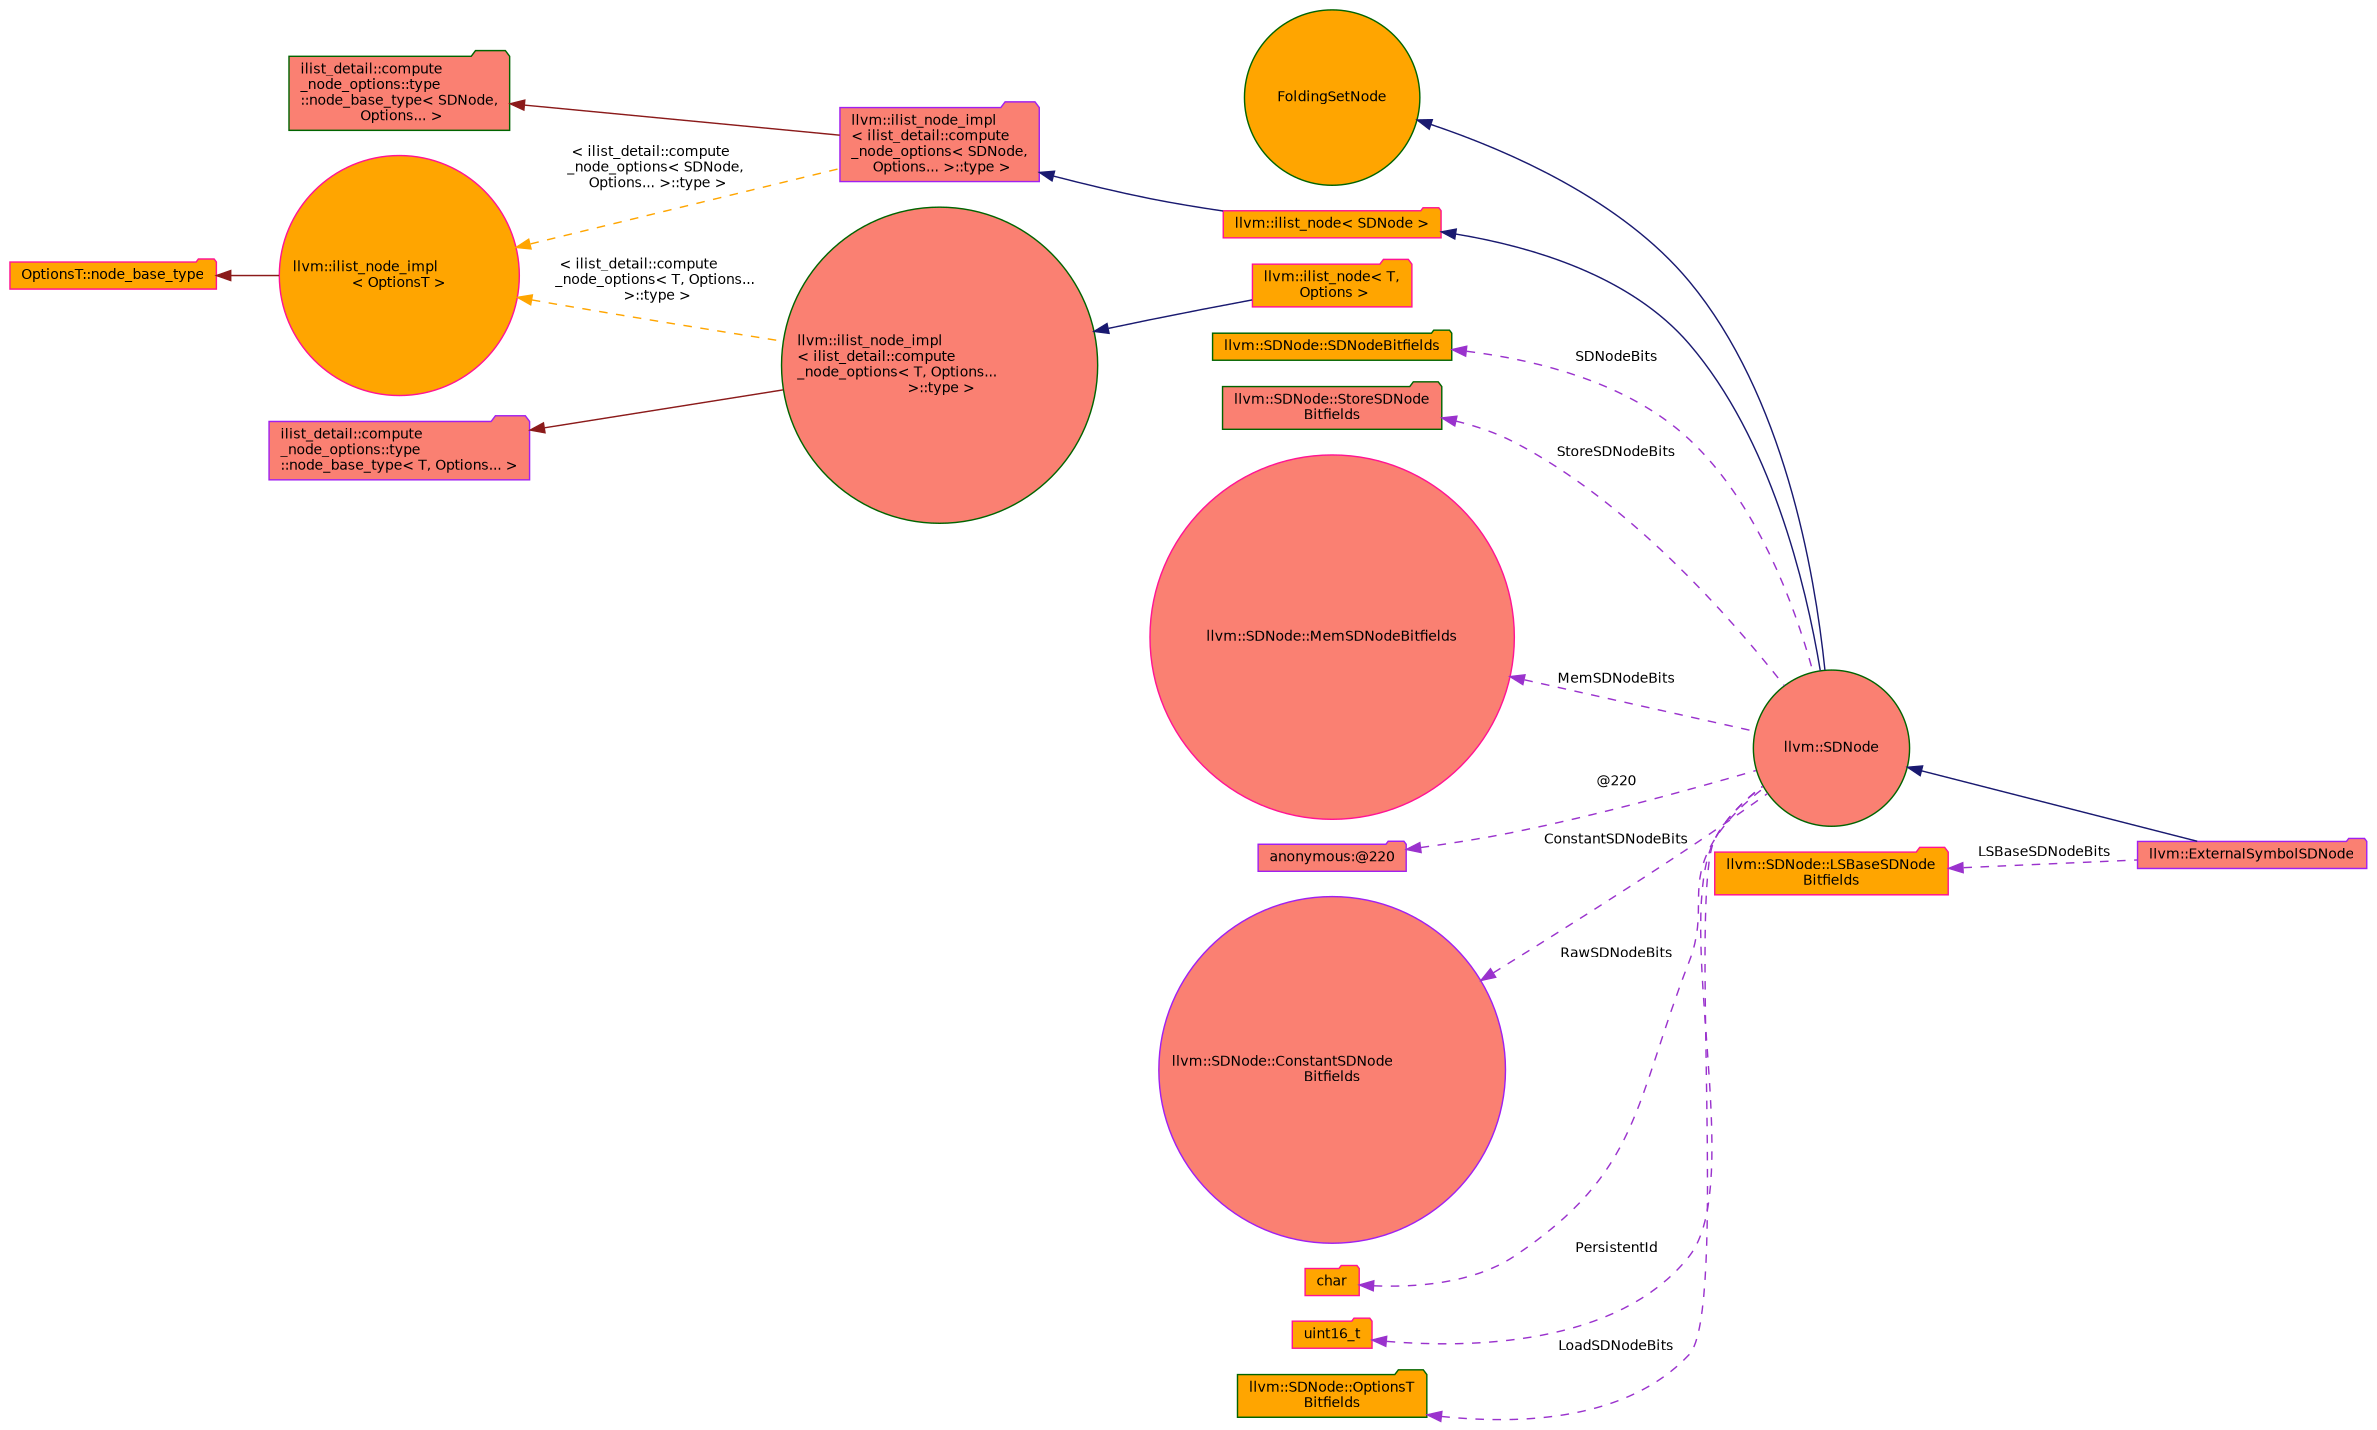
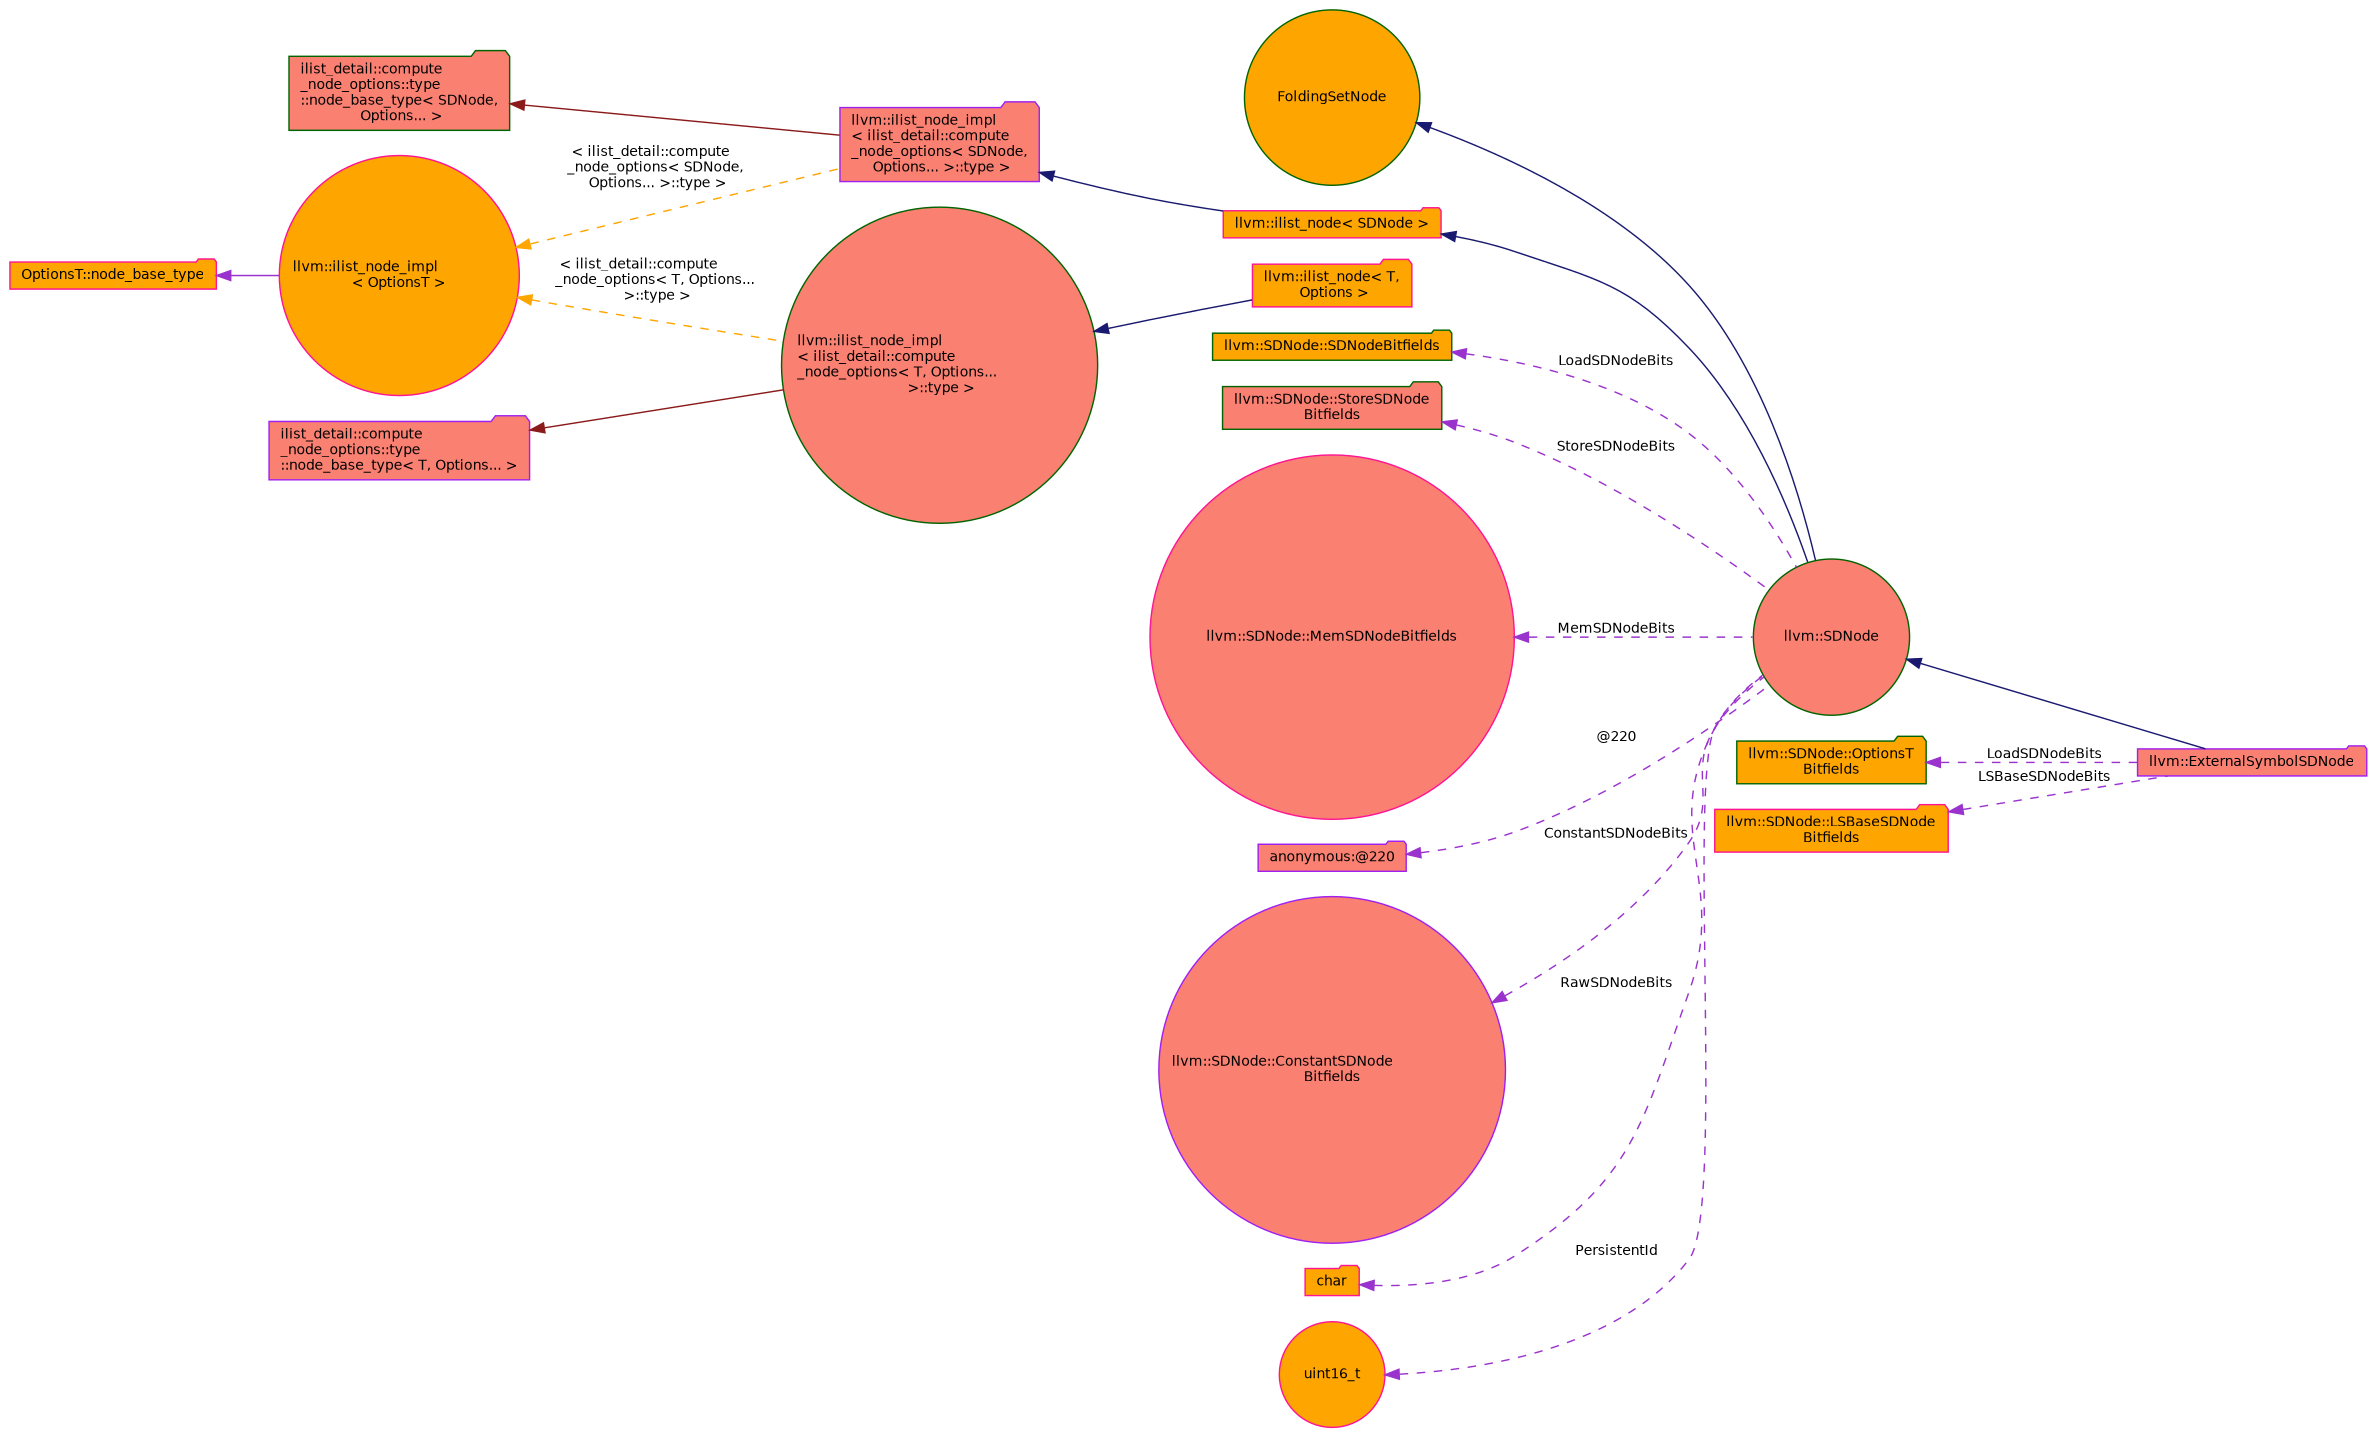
(255, 276) -> (255, 276)
(1614, 357) -> (1614, 362)
(1706, 1258) -> (2039, 762)
(1332, 1335) -> (1332, 1375)
